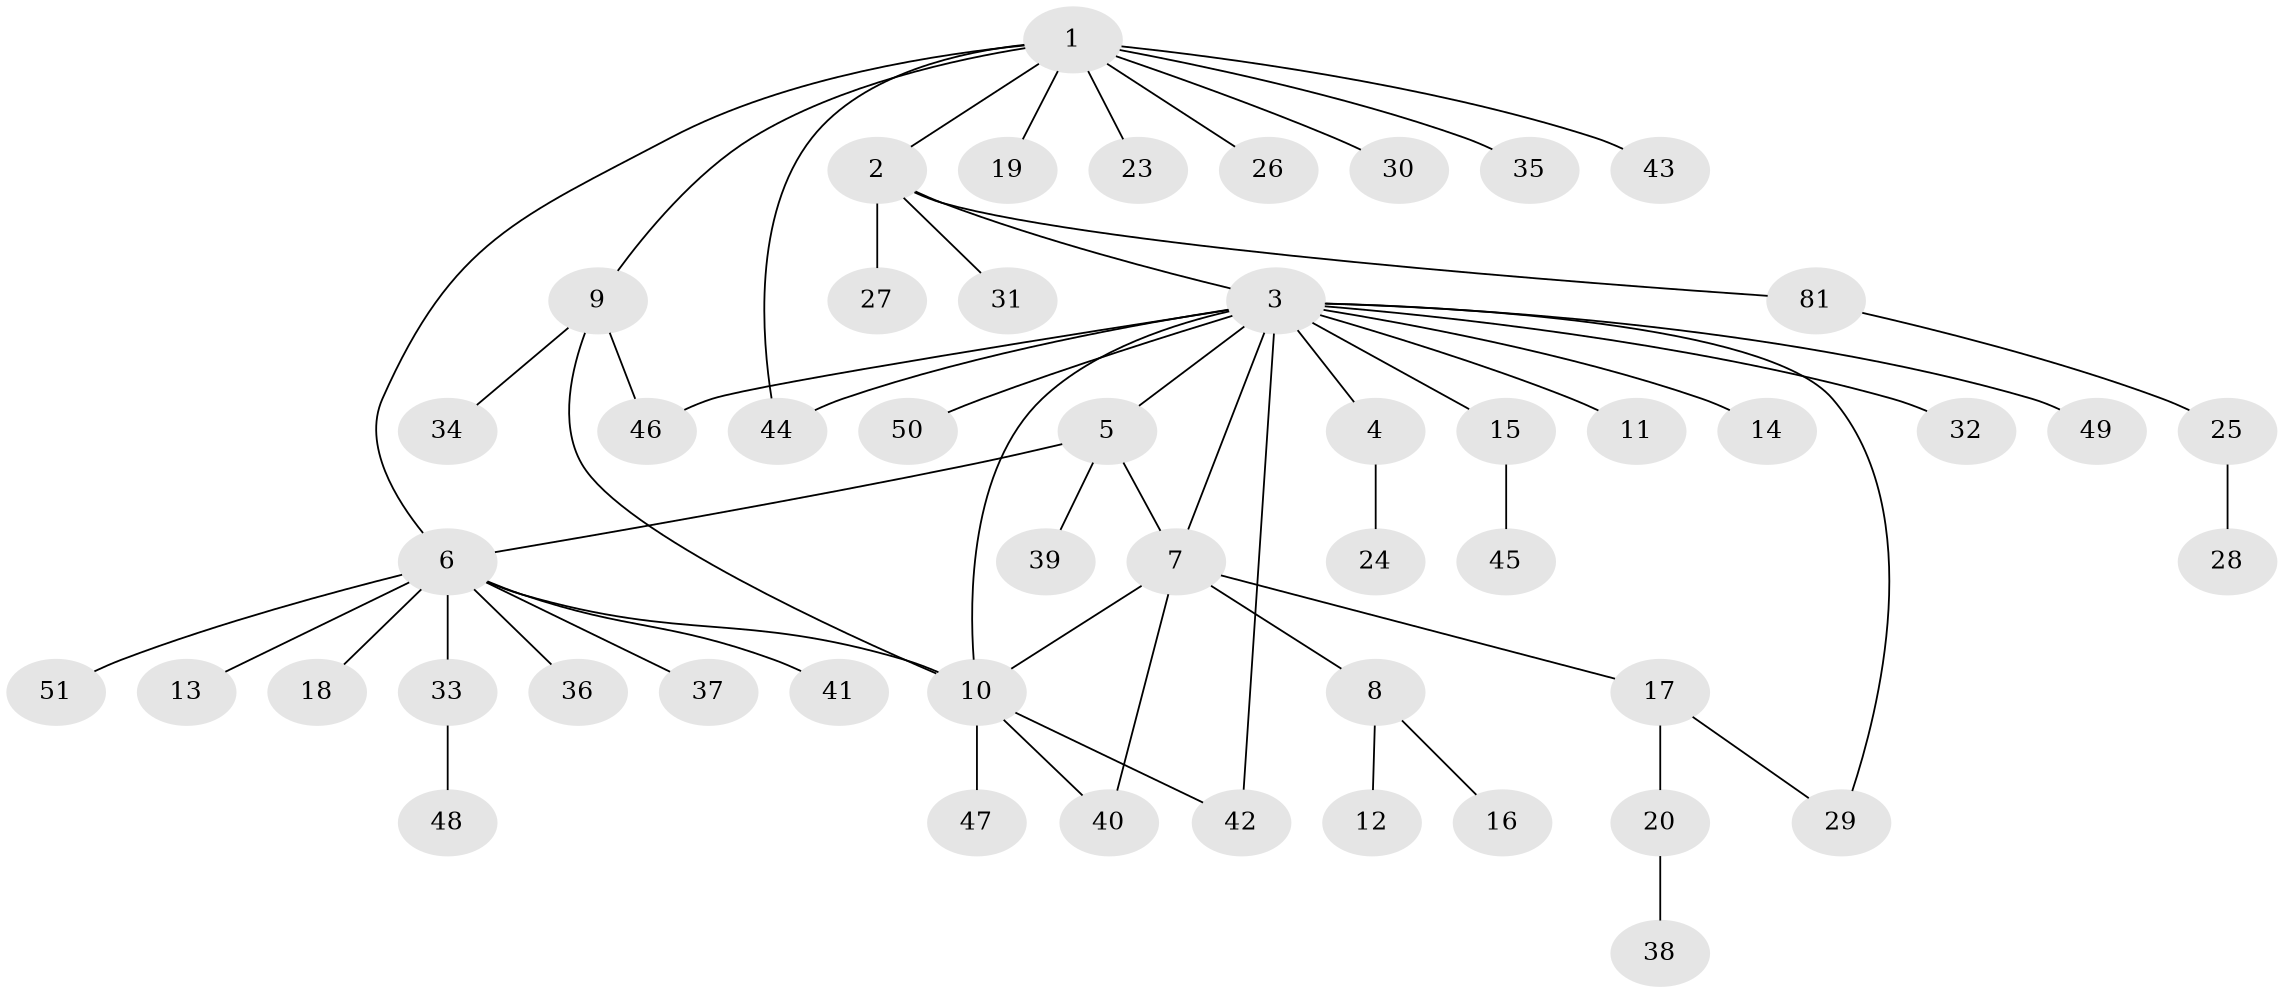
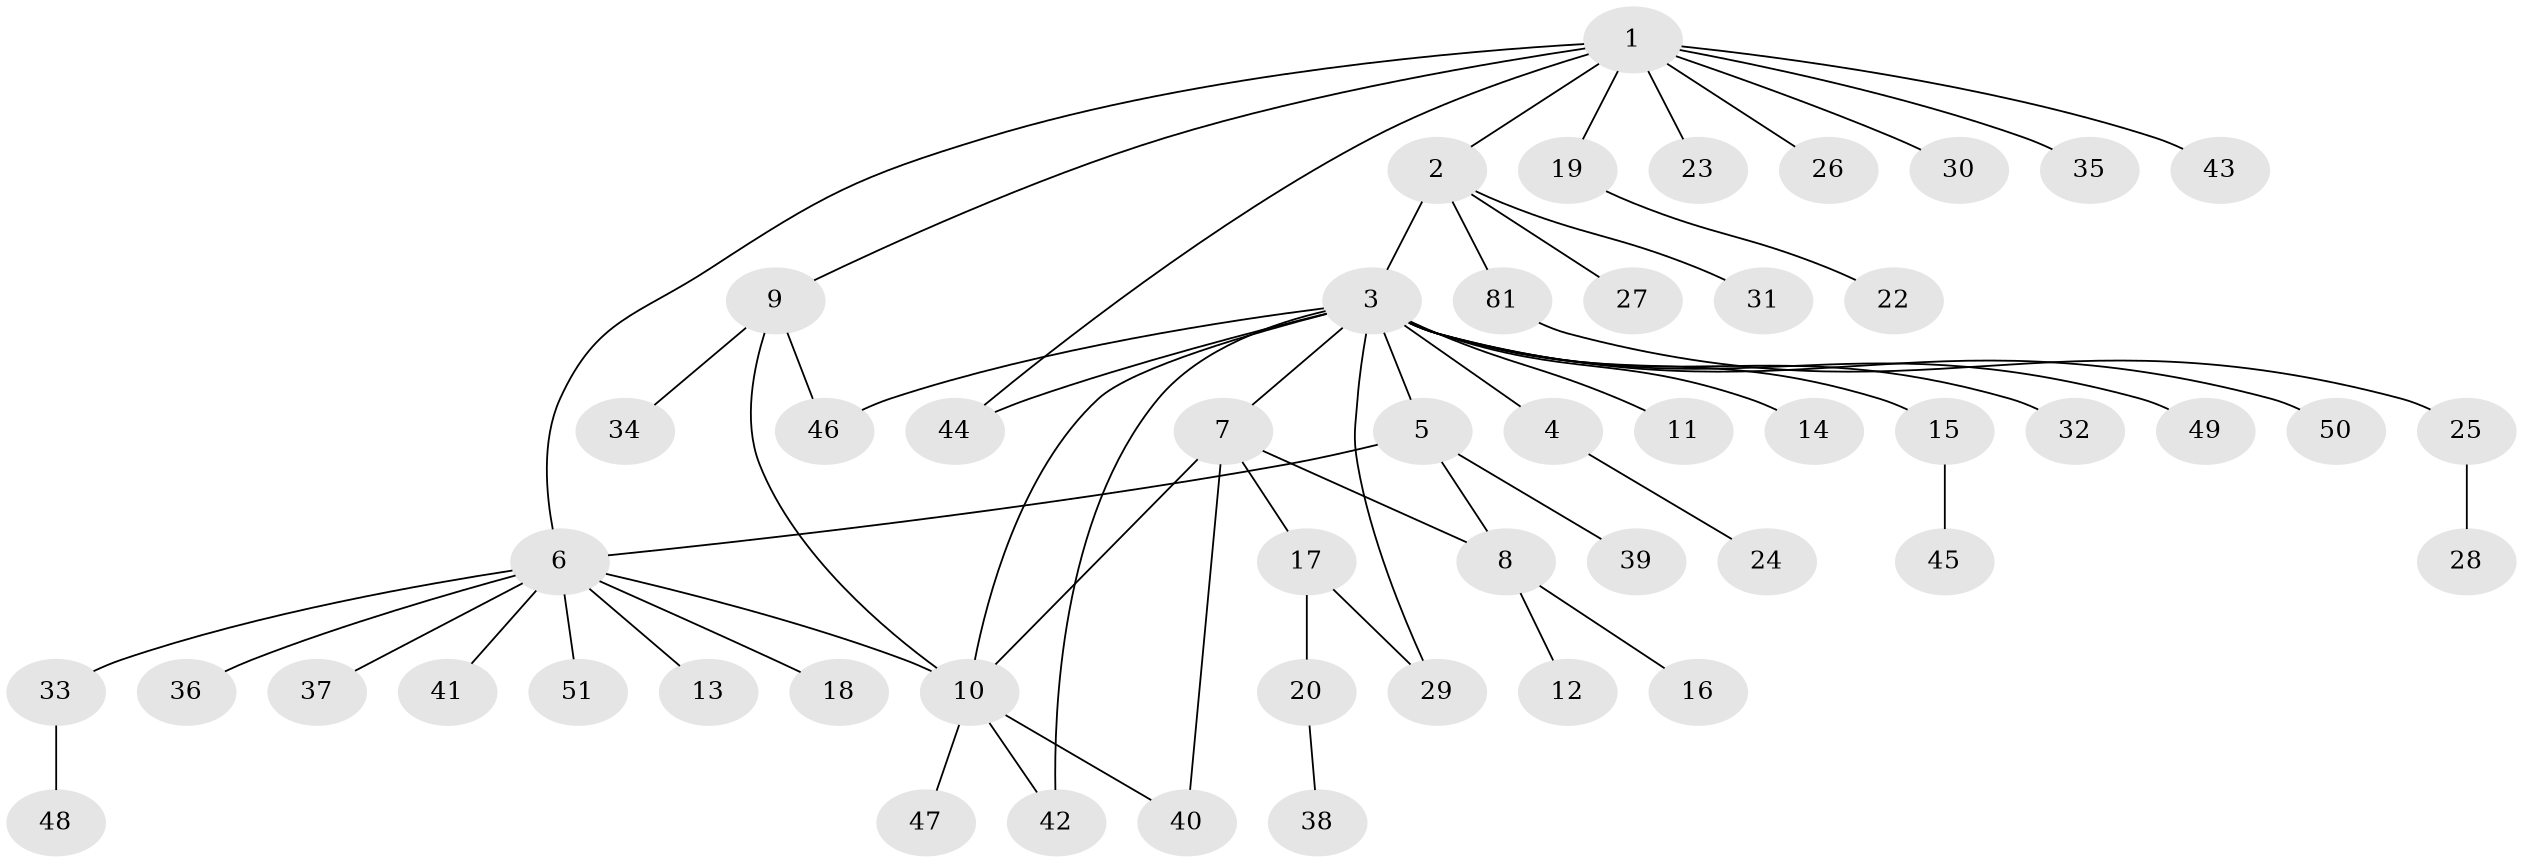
none -> (1894, 301)
(1142, 497) -> (1465, 497)
